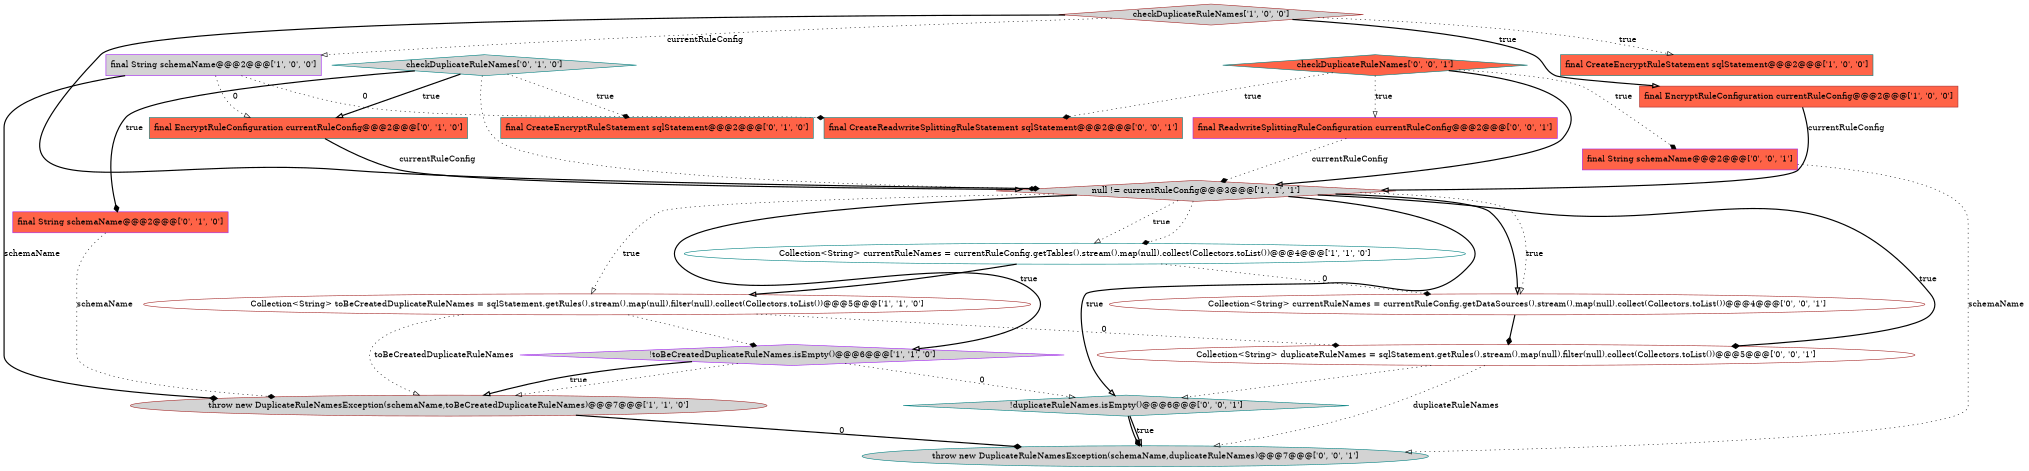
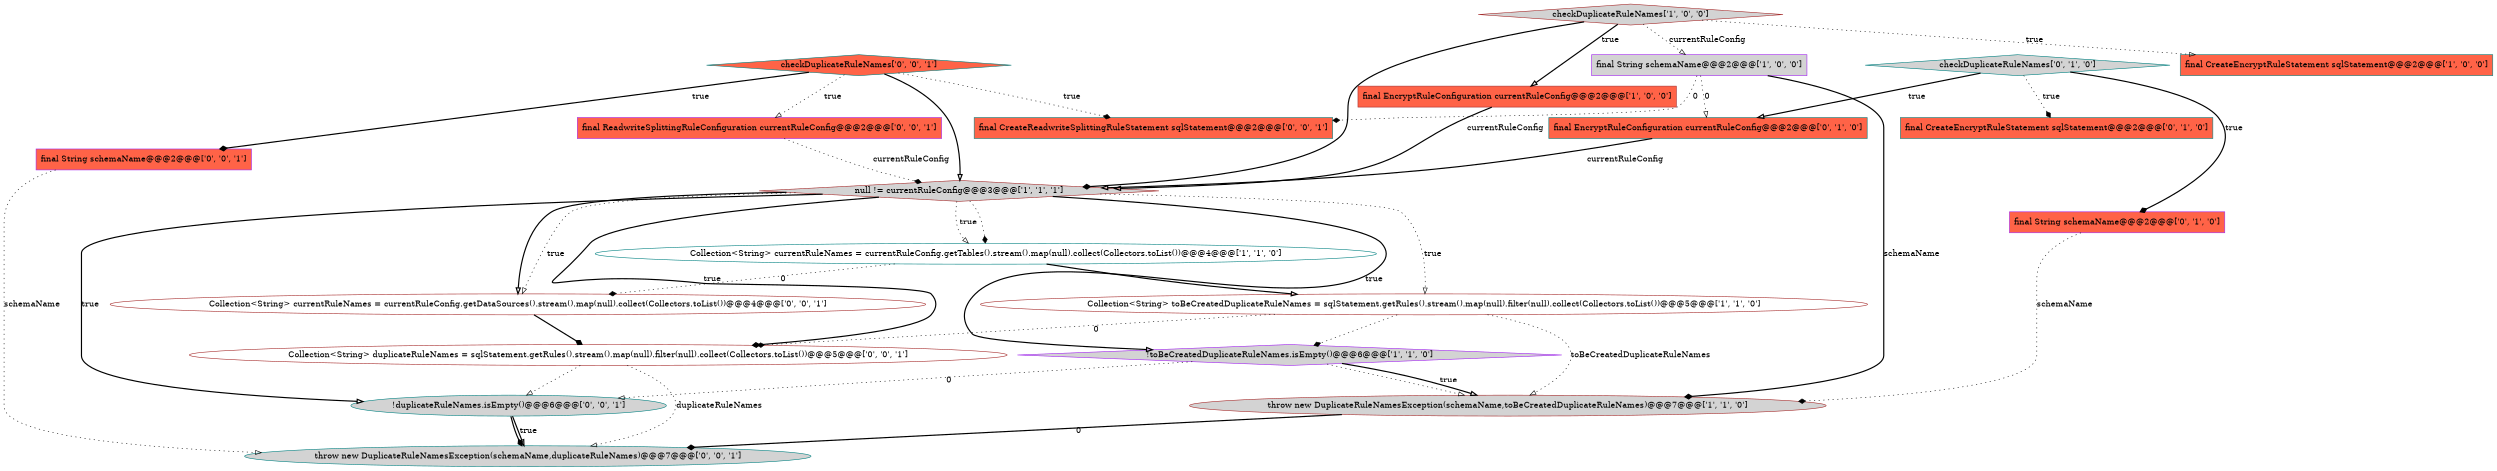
(1573, 84) -> (518, 110)
(726, 177) -> none
(1126, 406) -> (509, 406)
